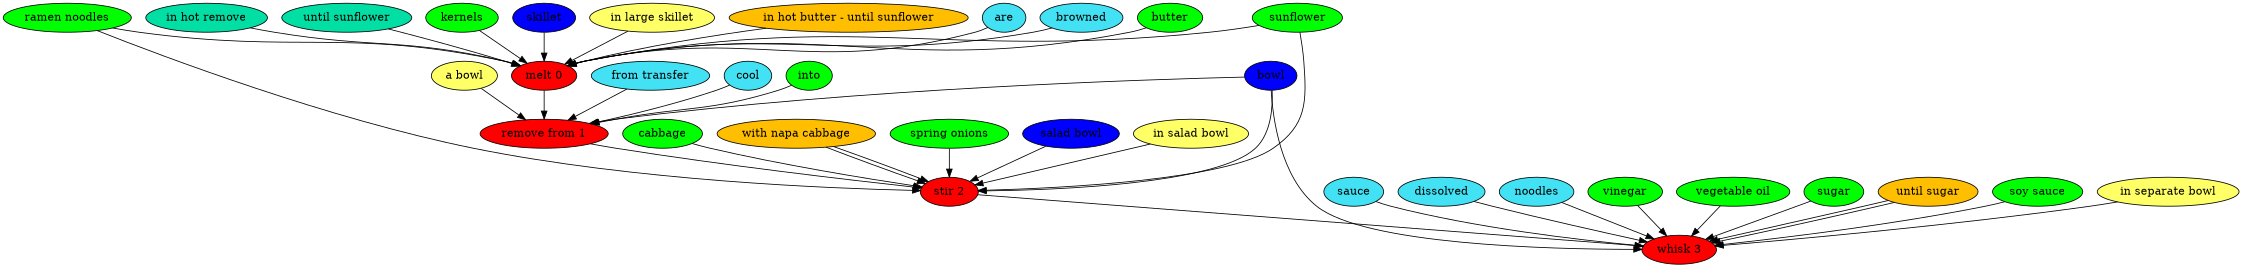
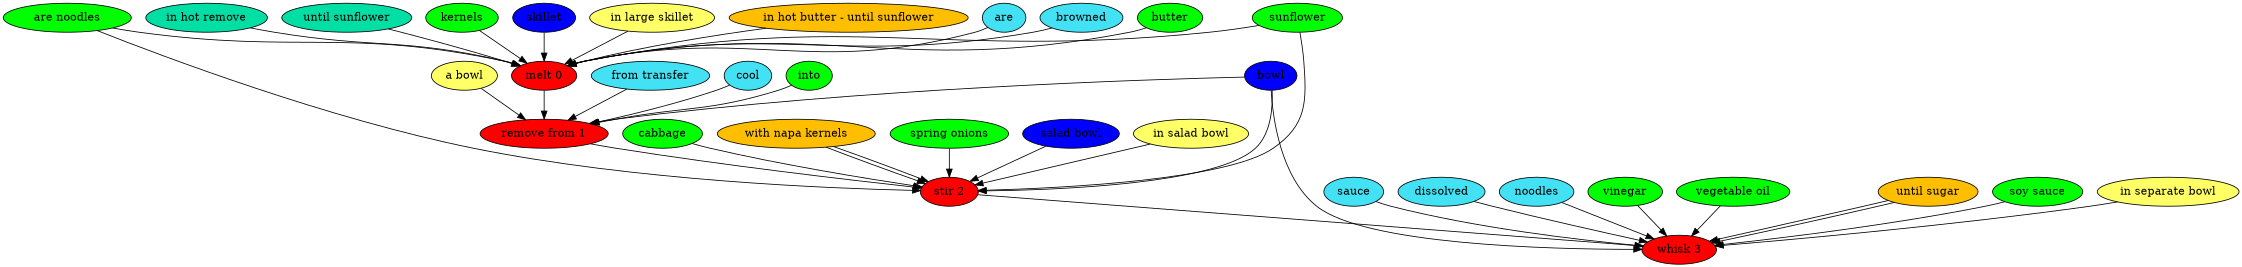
(67, 18) -> (67, 18)
(796, 134) -> (796, 134)
(1834, 192) -> none
